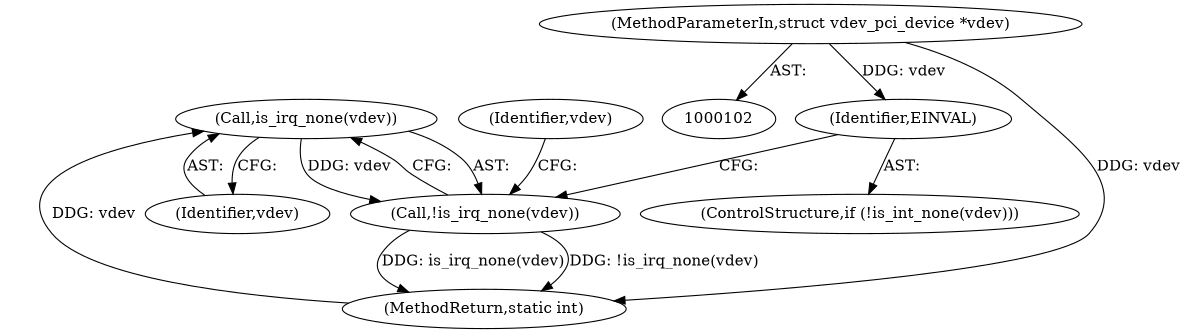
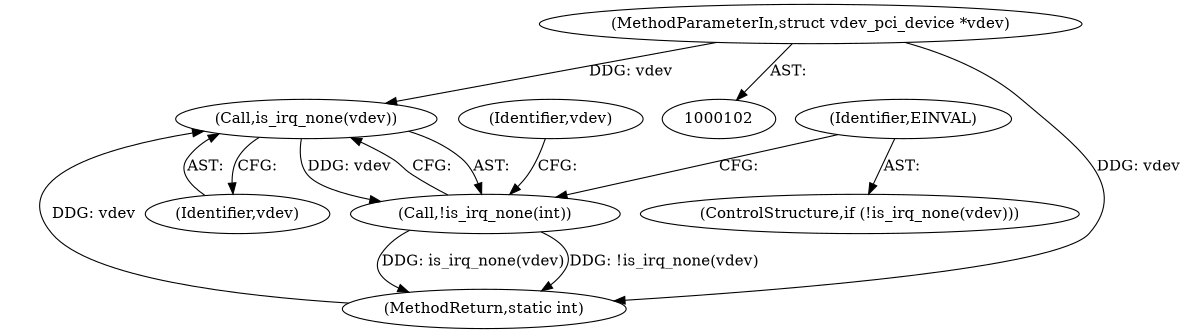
(853, 68) -> (556, 72)
(485, 214) -> (485, 214)
(860, 214) -> (860, 214)
